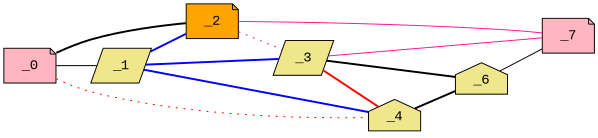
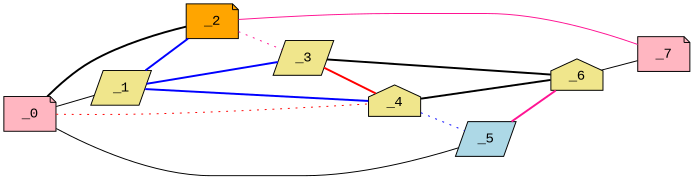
(435, 47) -> none
none -> (486, 139)
